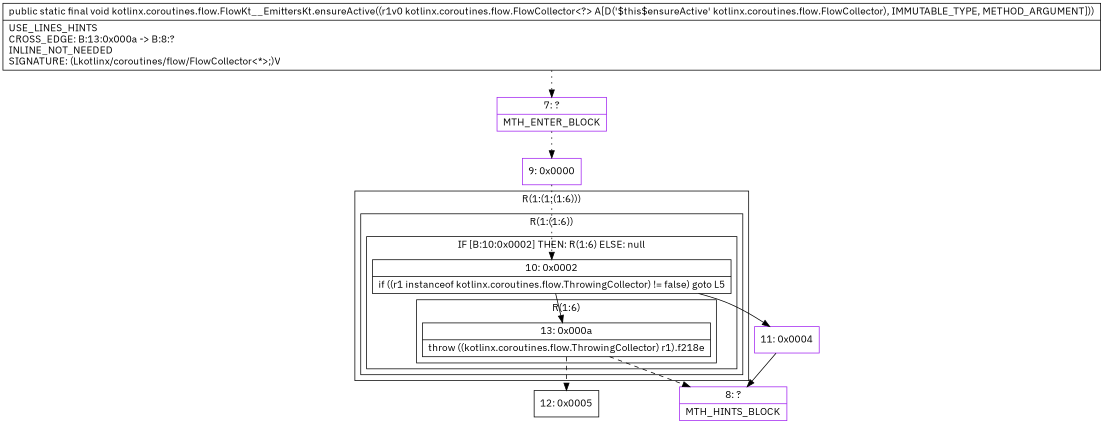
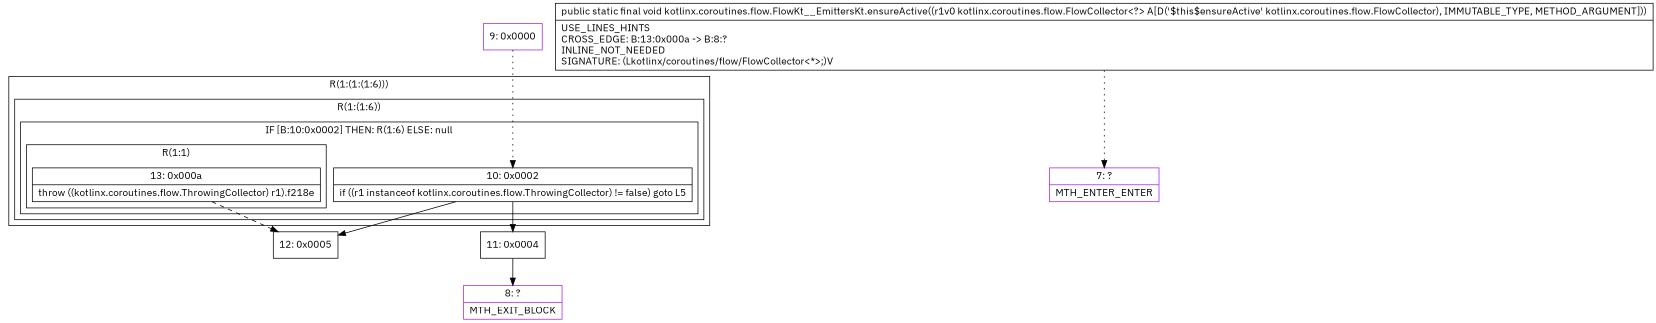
(552, 122) -> (1104, 193)
(552, 141) -> none
(558, 304) -> (401, 217)
(566, 308) -> (176, 153)
(787, 340) -> (513, 245)
(646, 370) -> none
(733, 412) -> (513, 310)
